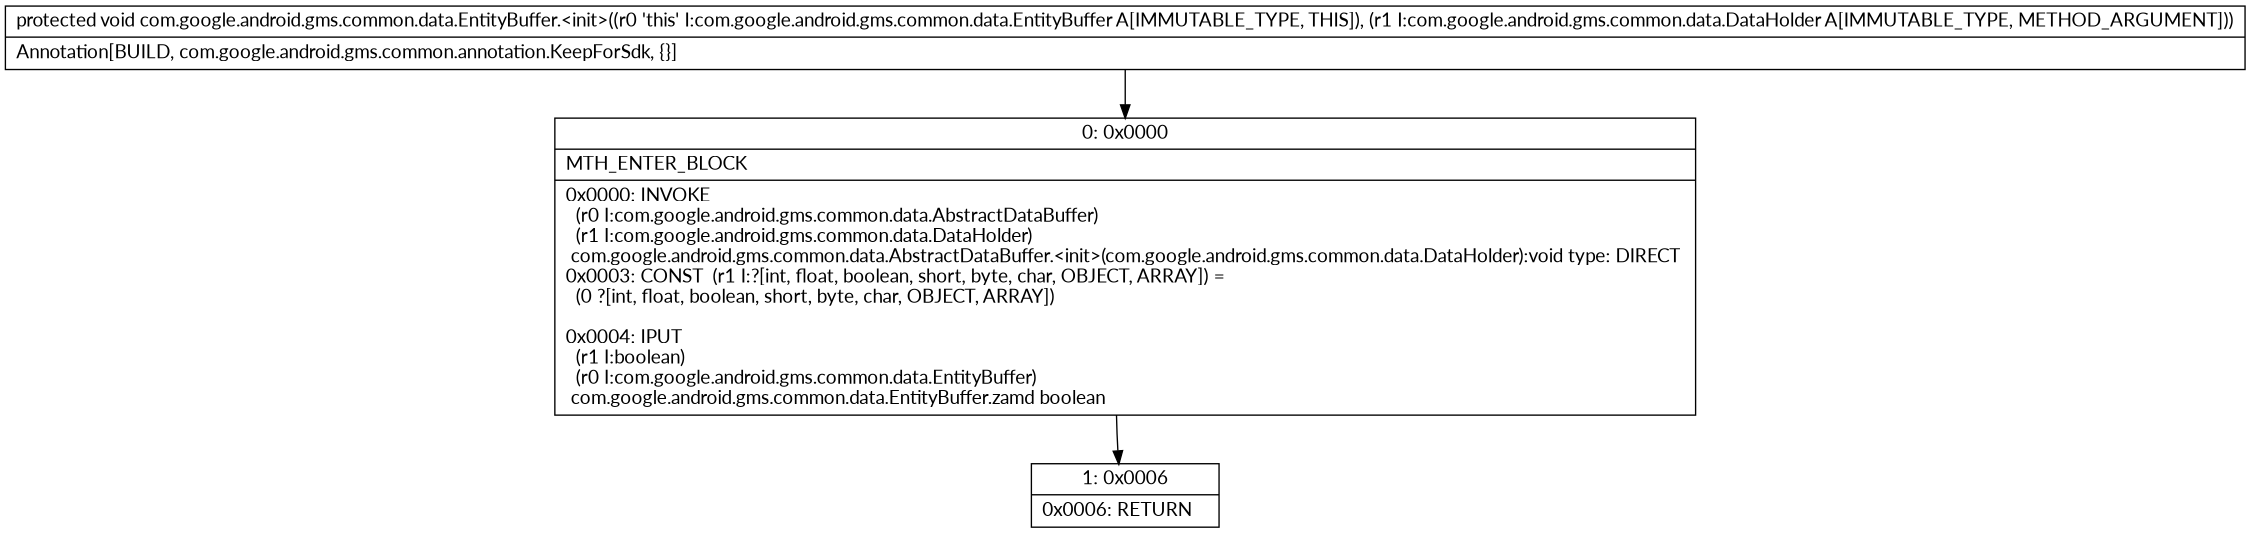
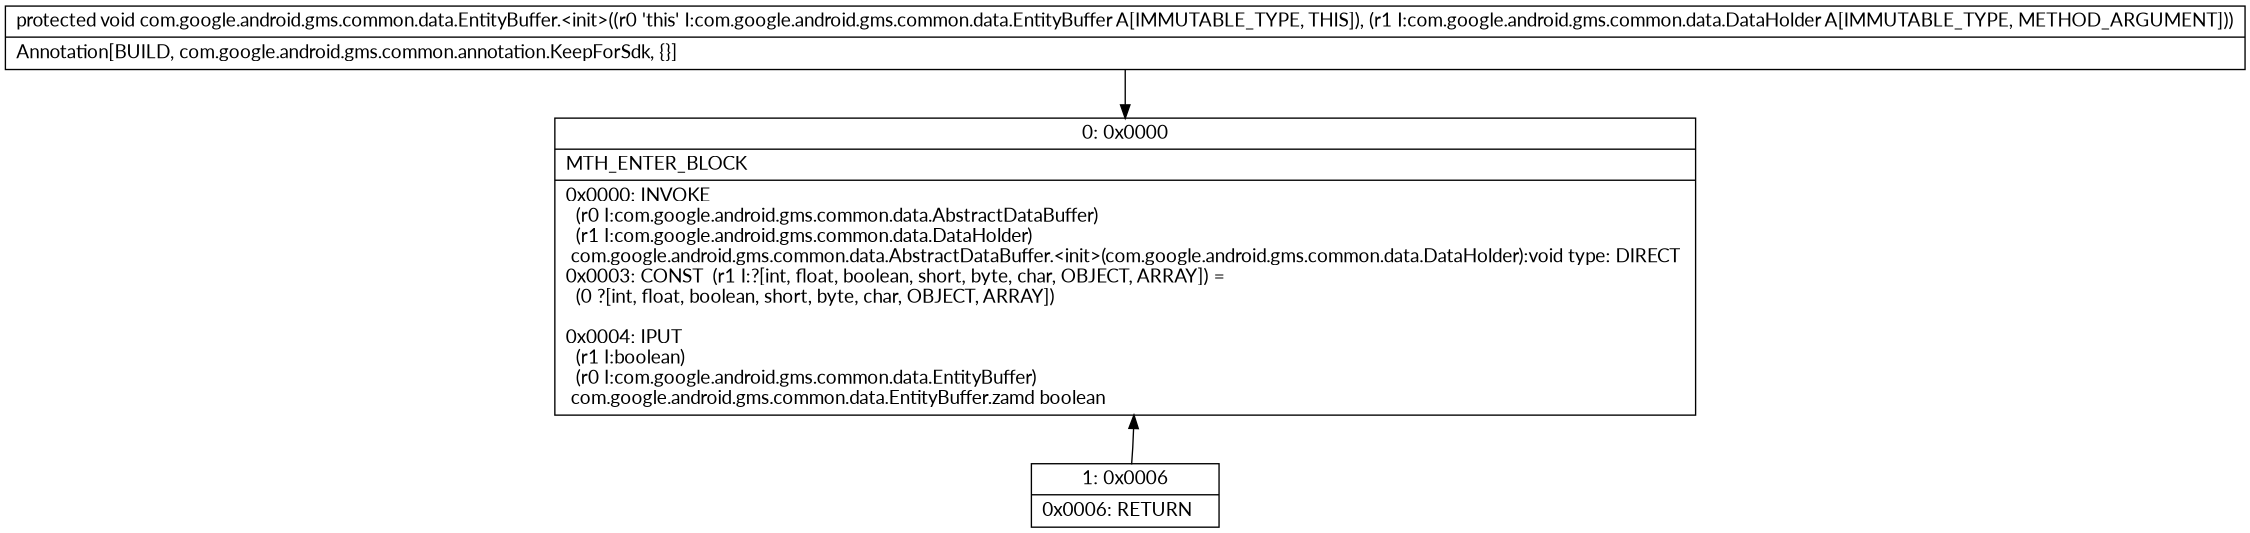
(1117, 433) -> (1133, 447)
